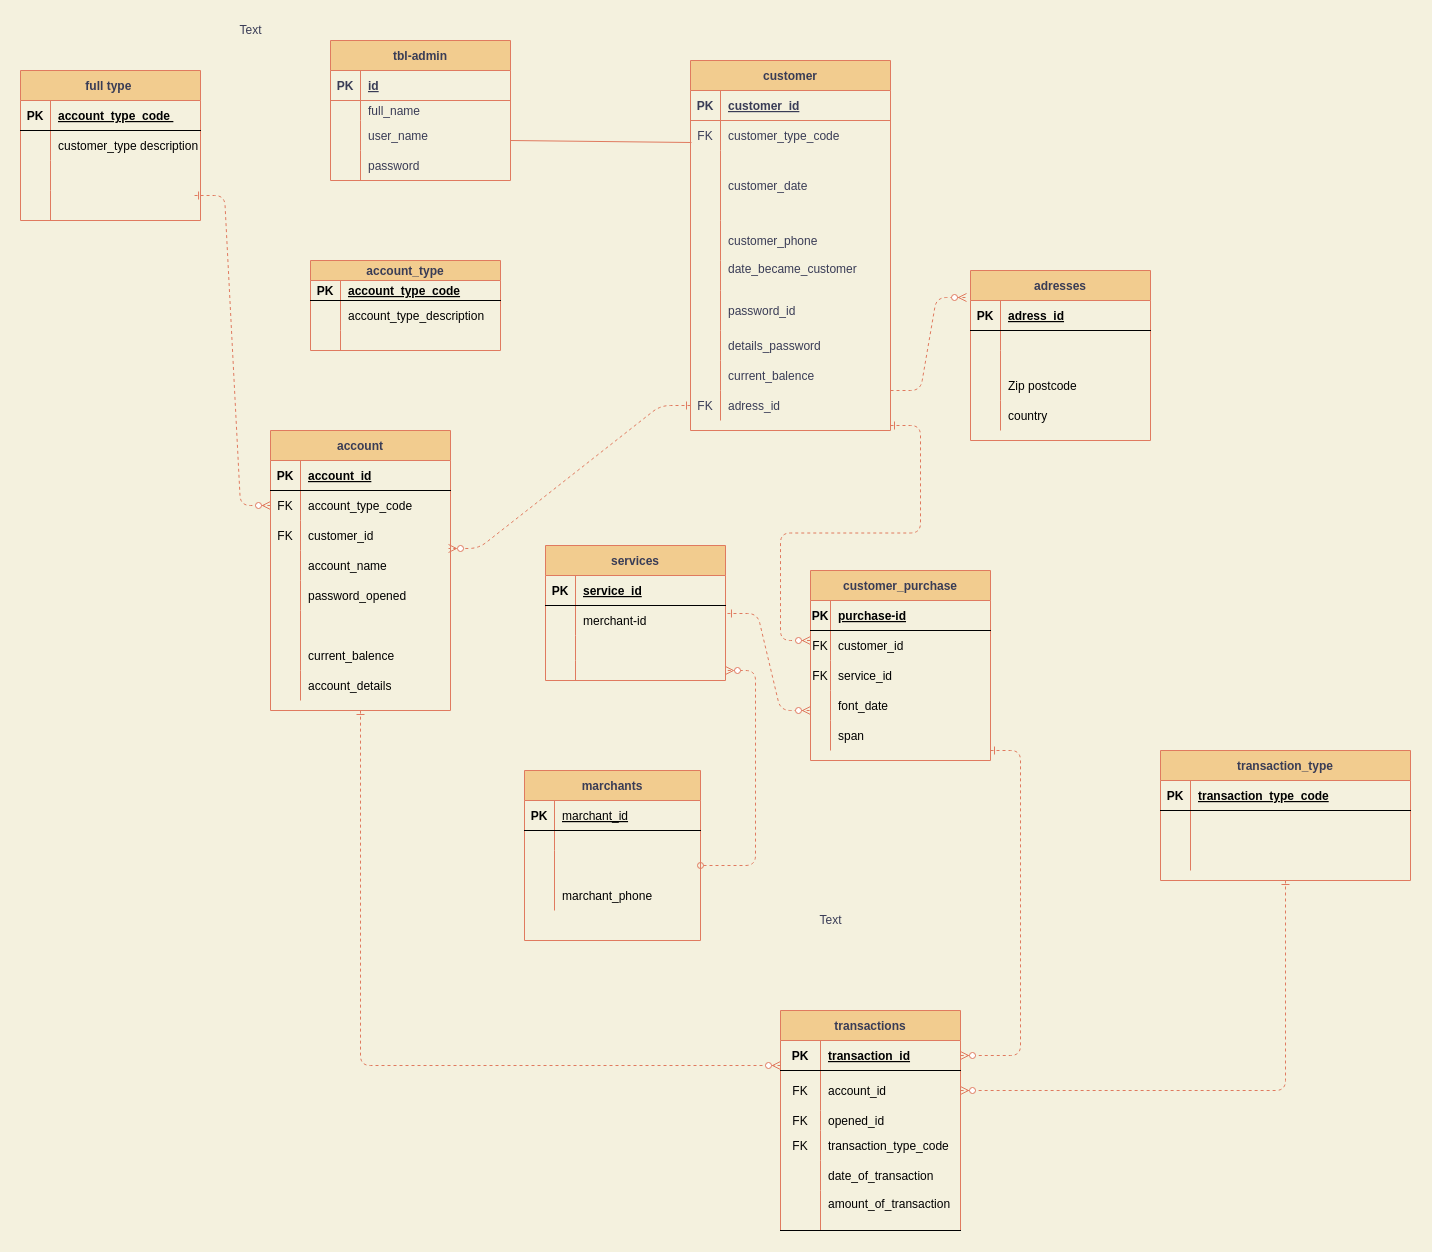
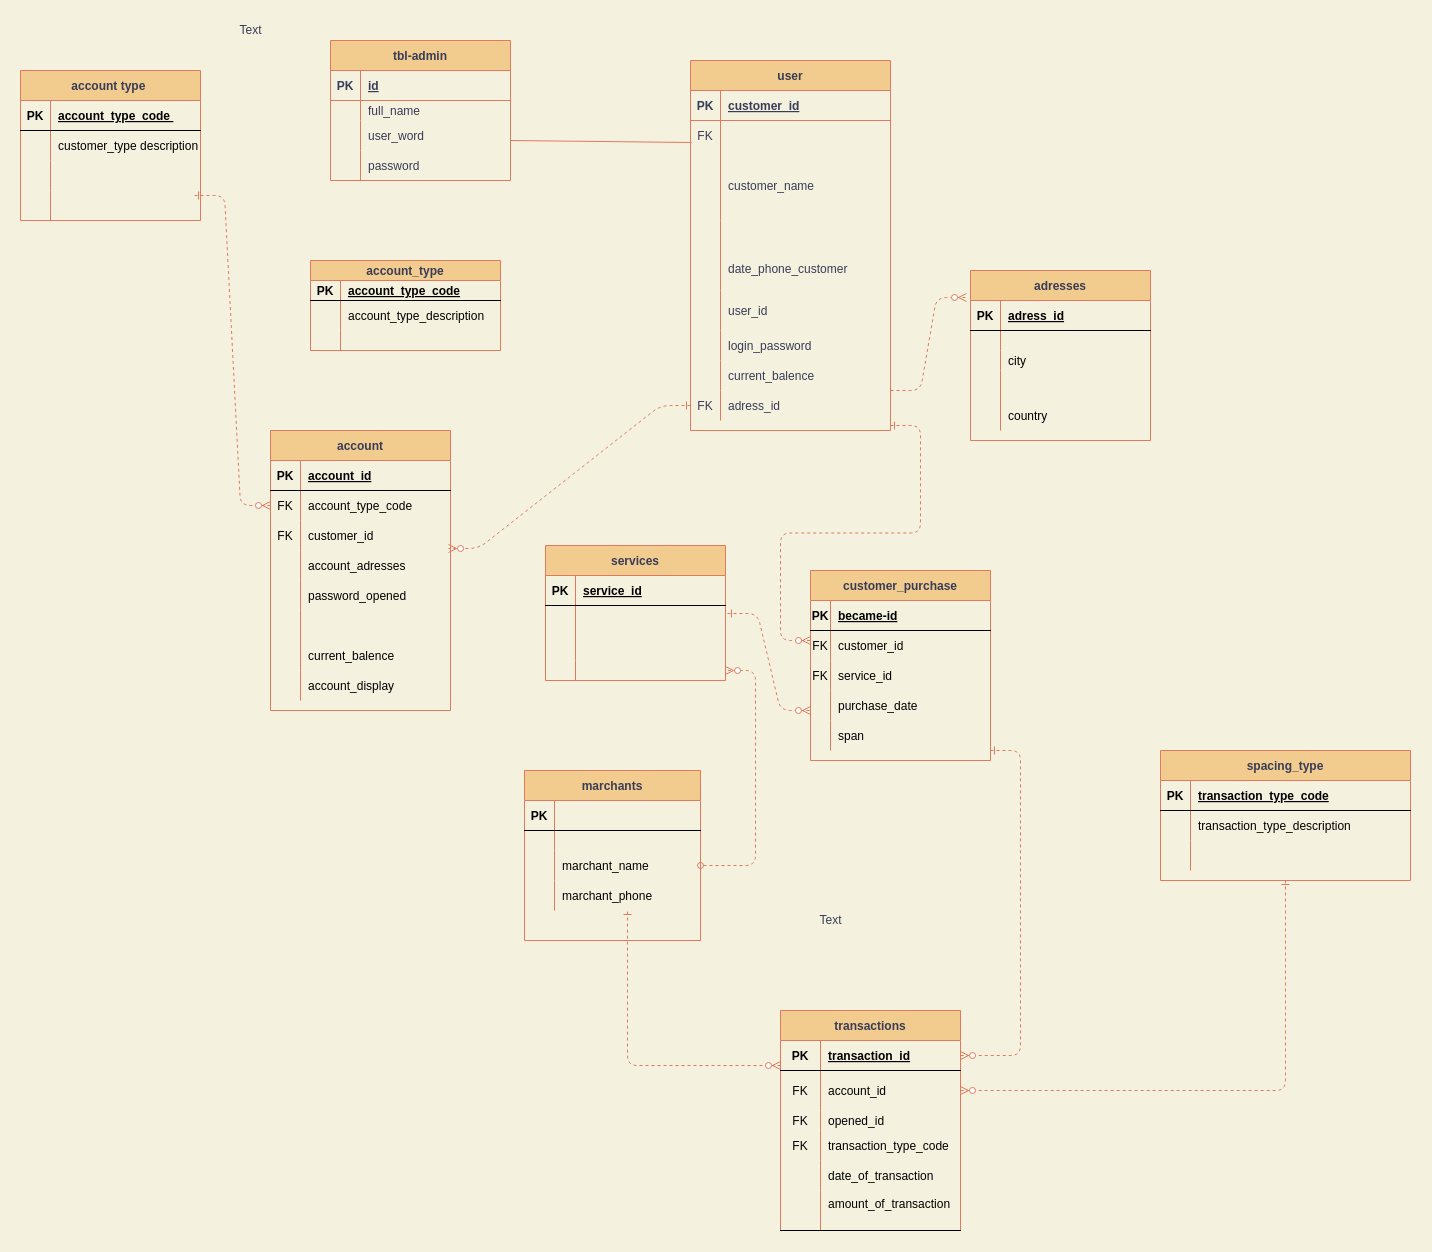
(790, 76) -> (790, 76)
(110, 86) -> (110, 86)
(398, 136) -> (398, 136)
(806, 136) -> none
(772, 186) -> (772, 186)
(806, 241) -> none
(795, 269) -> (792, 269)
(763, 311) -> (750, 311)
(779, 346) -> (772, 346)
none -> (1076, 361)
(1076, 386) -> none
(348, 566) -> (362, 566)
(873, 616) -> (867, 616)
(651, 621) -> none
(355, 686) -> (355, 686)
(868, 706) -> (882, 706)
(1285, 766) -> (1285, 766)
(628, 816) -> none
none -> (1301, 826)
none -> (628, 866)
(361, 1019) -> (628, 988)
